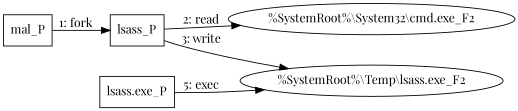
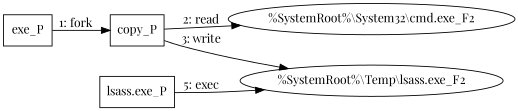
(28, 30) -> (28, 30)
(137, 30) -> (137, 30)
